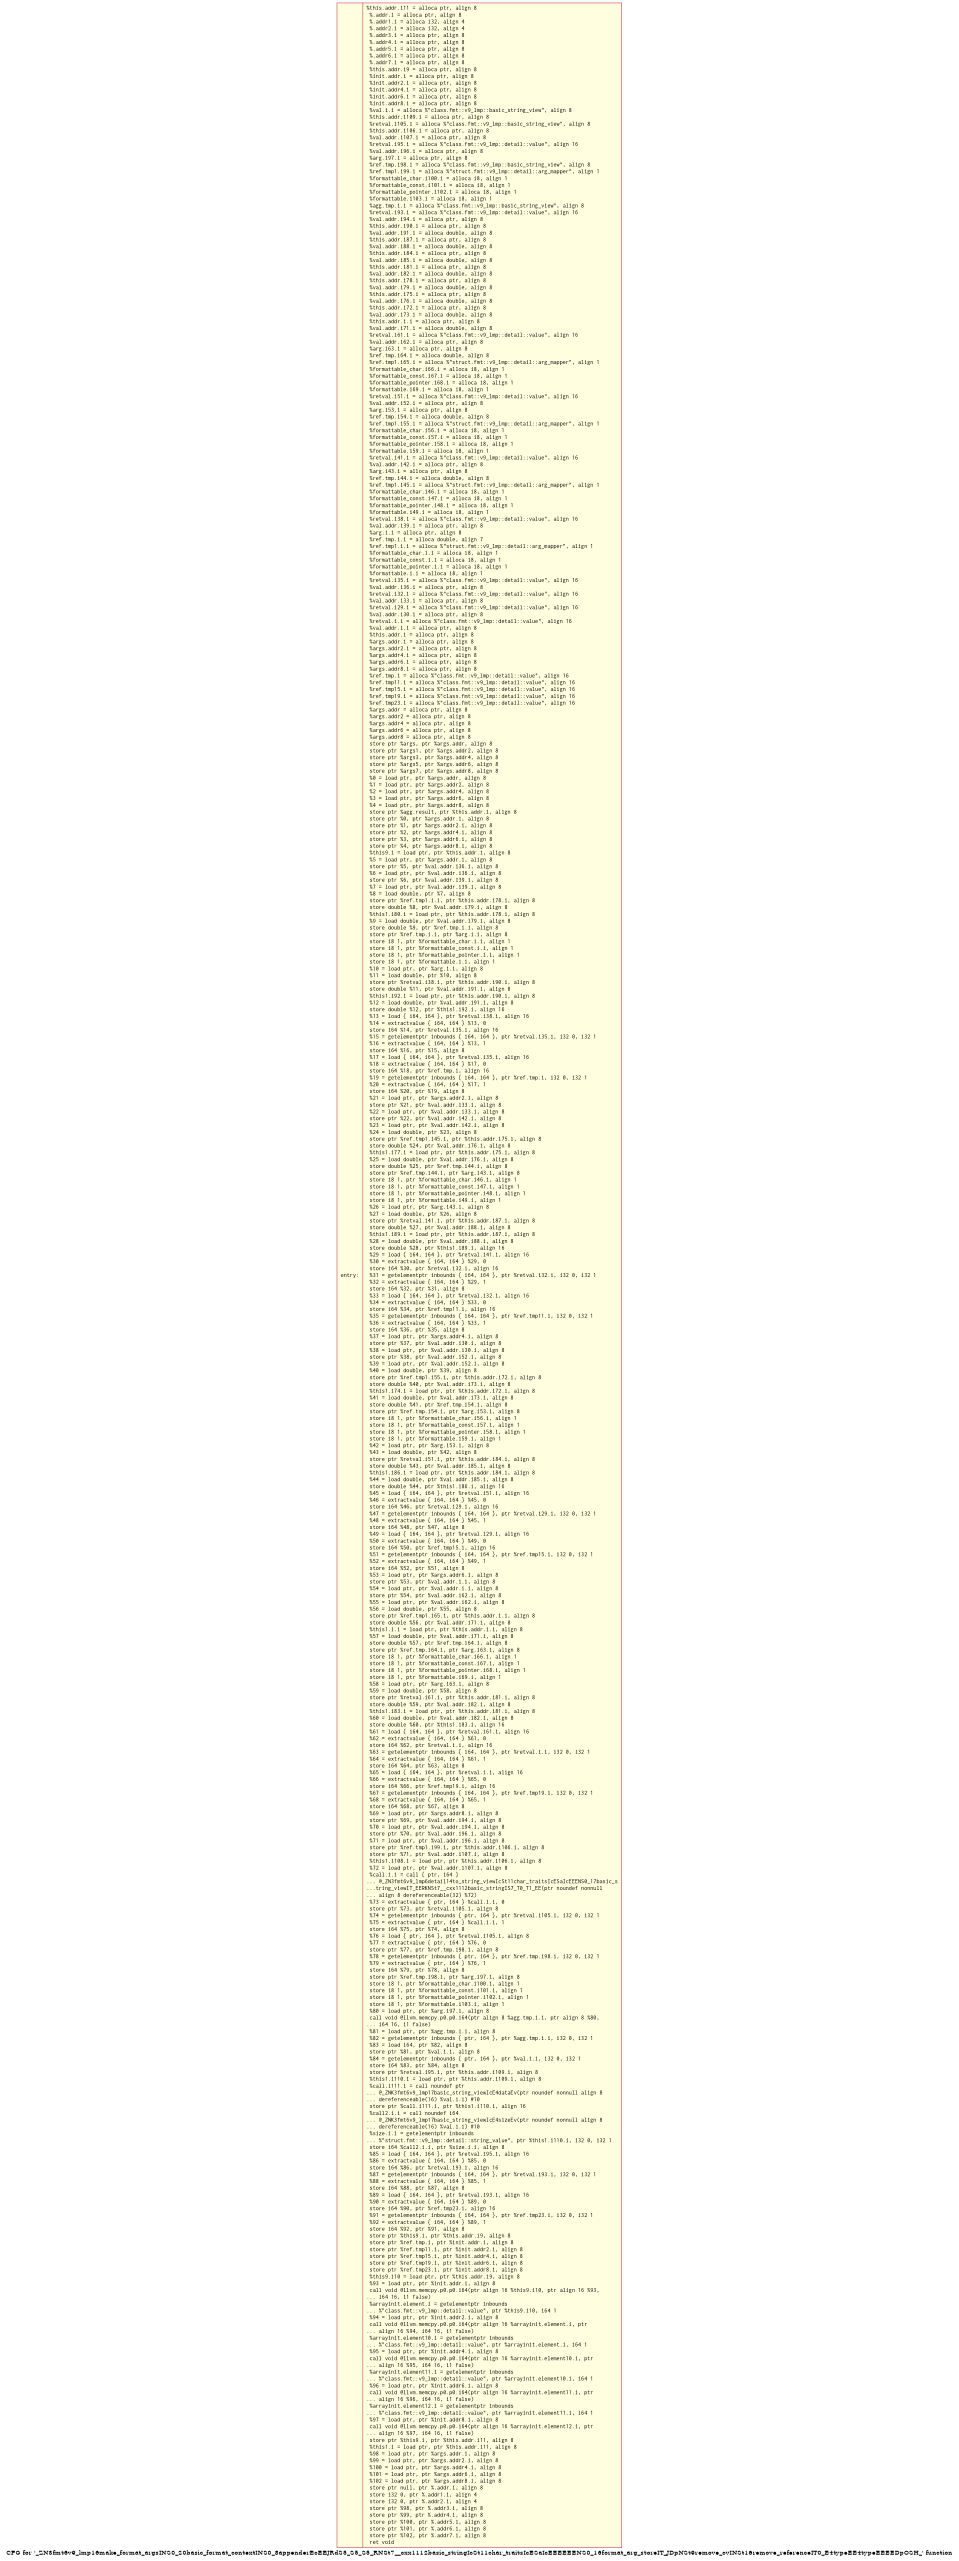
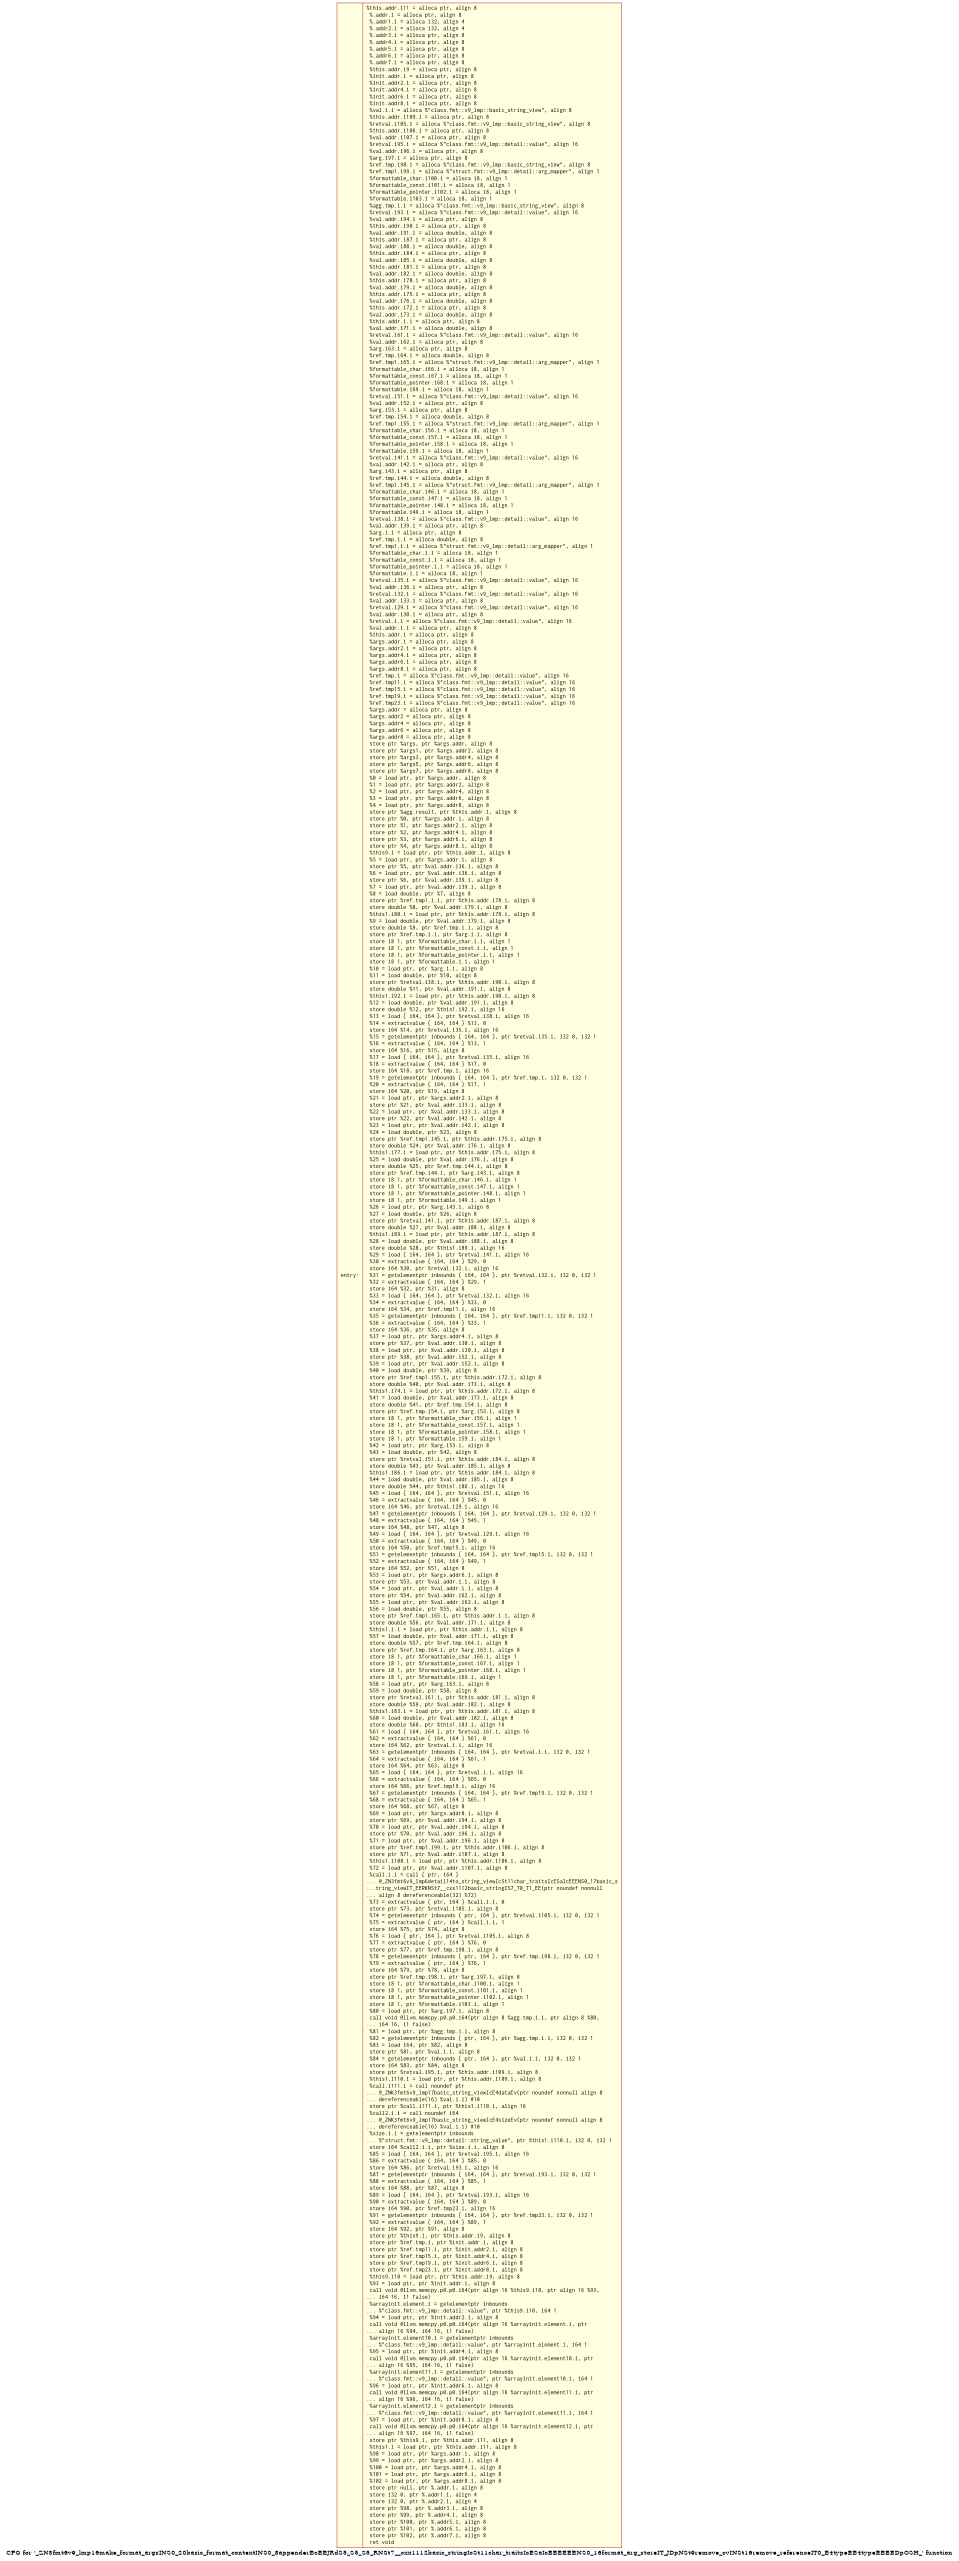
(425, 539) -> (425, 539)
